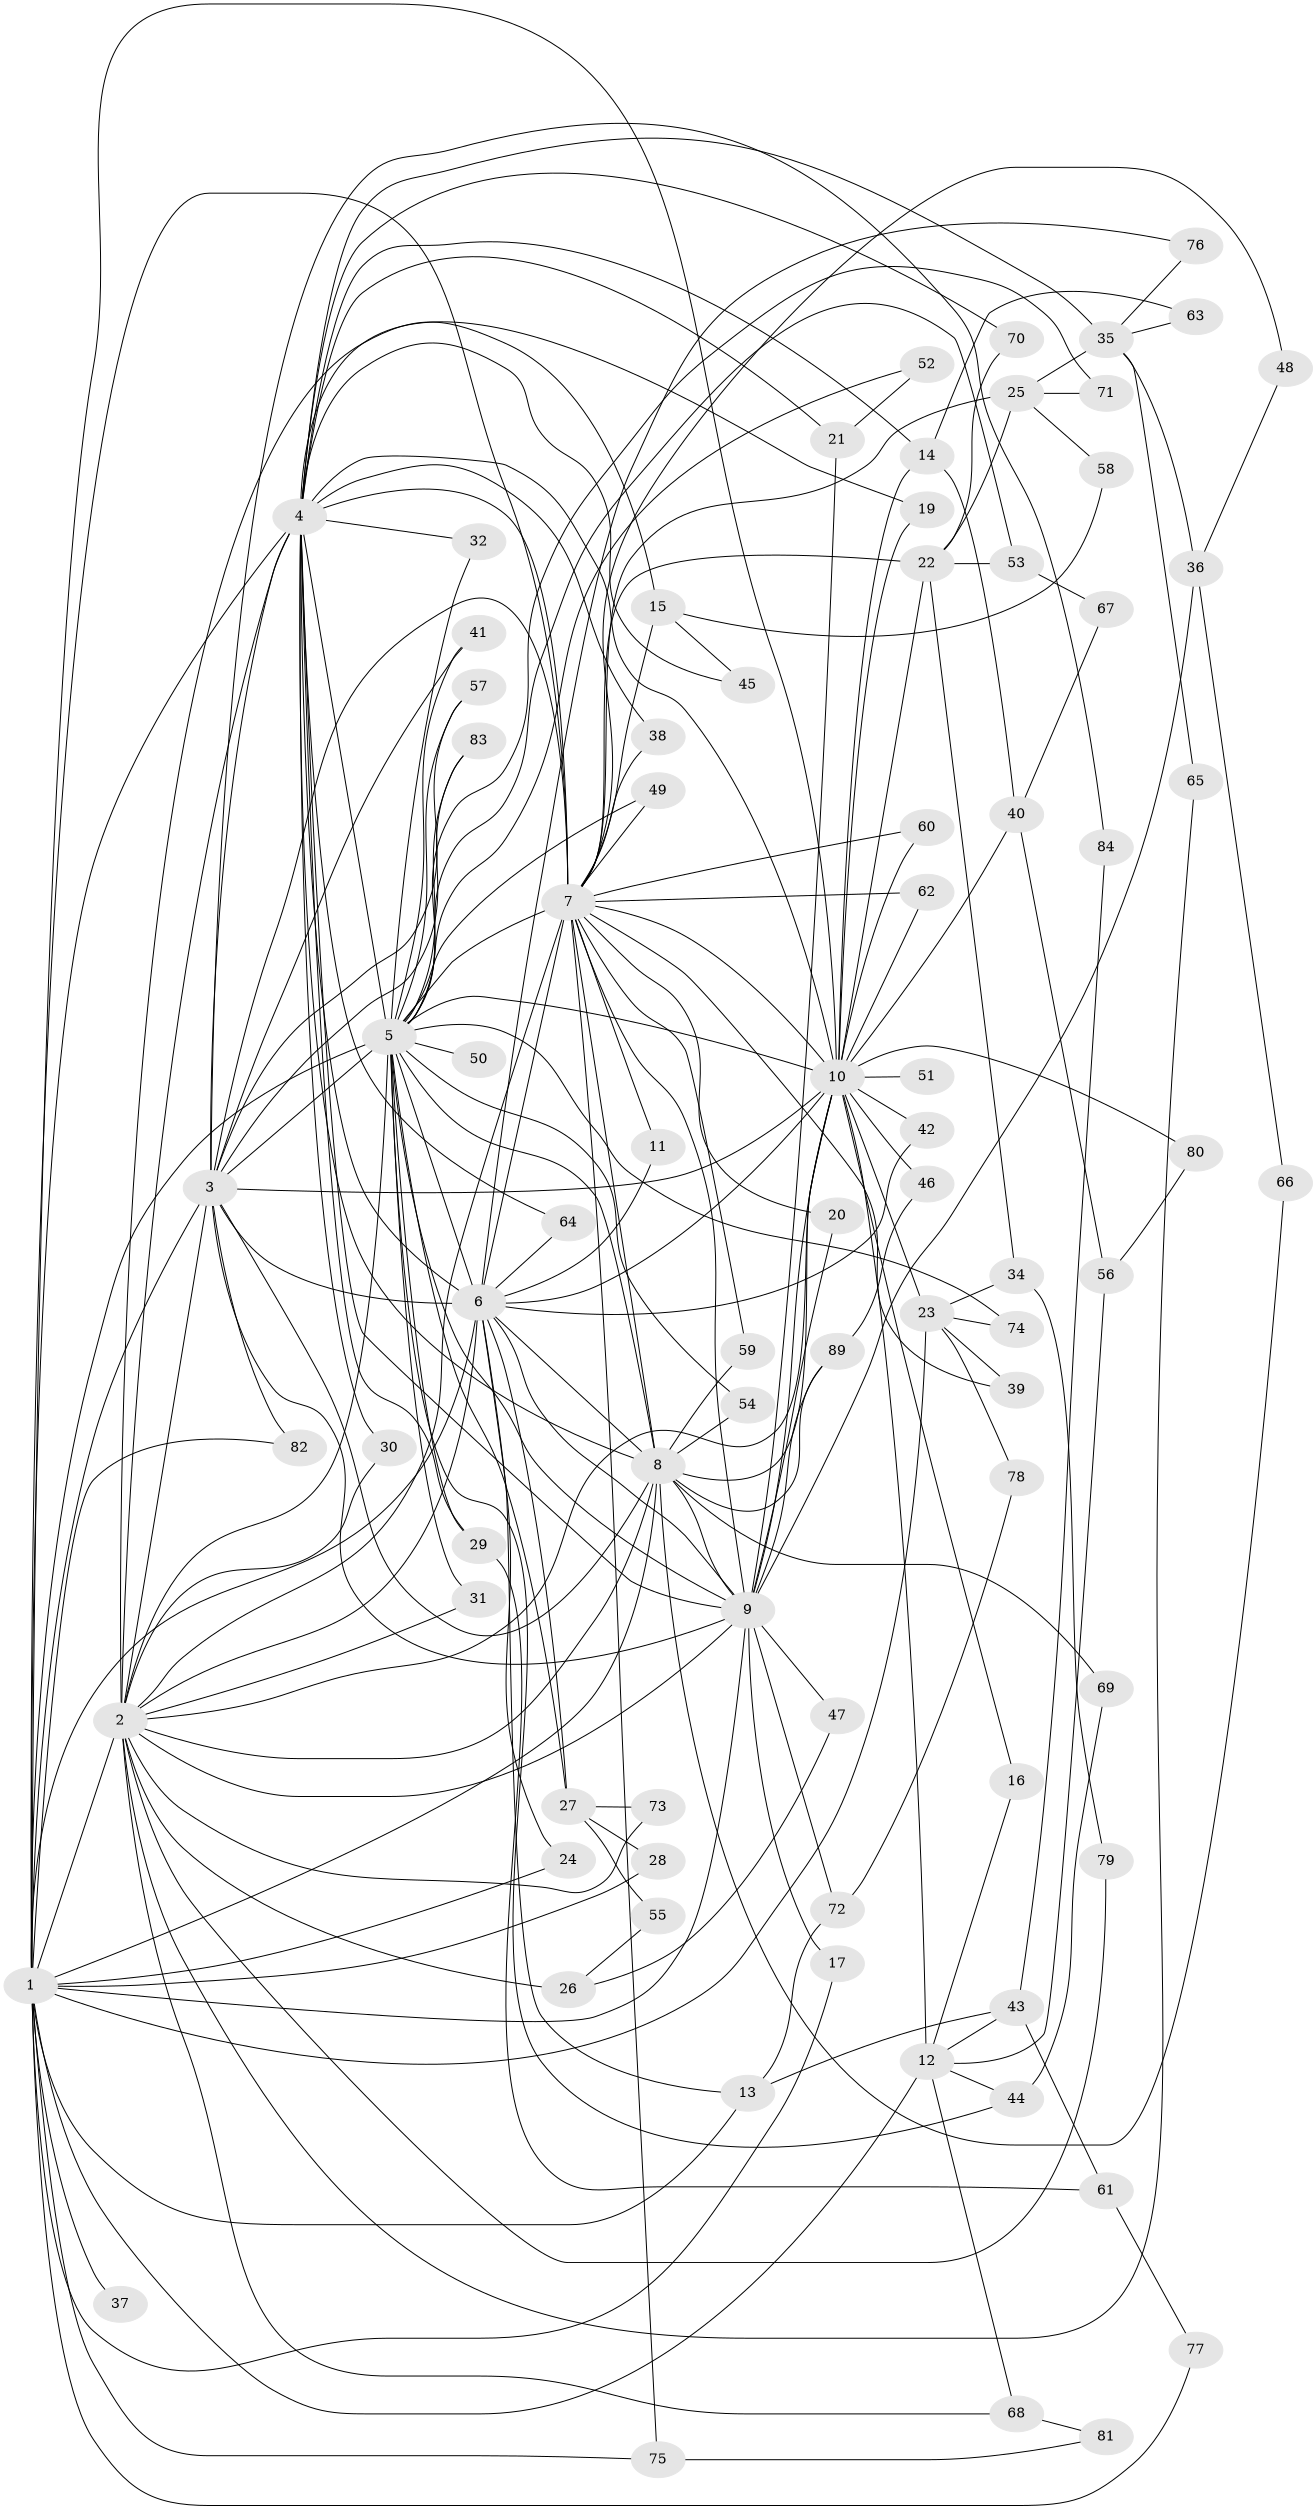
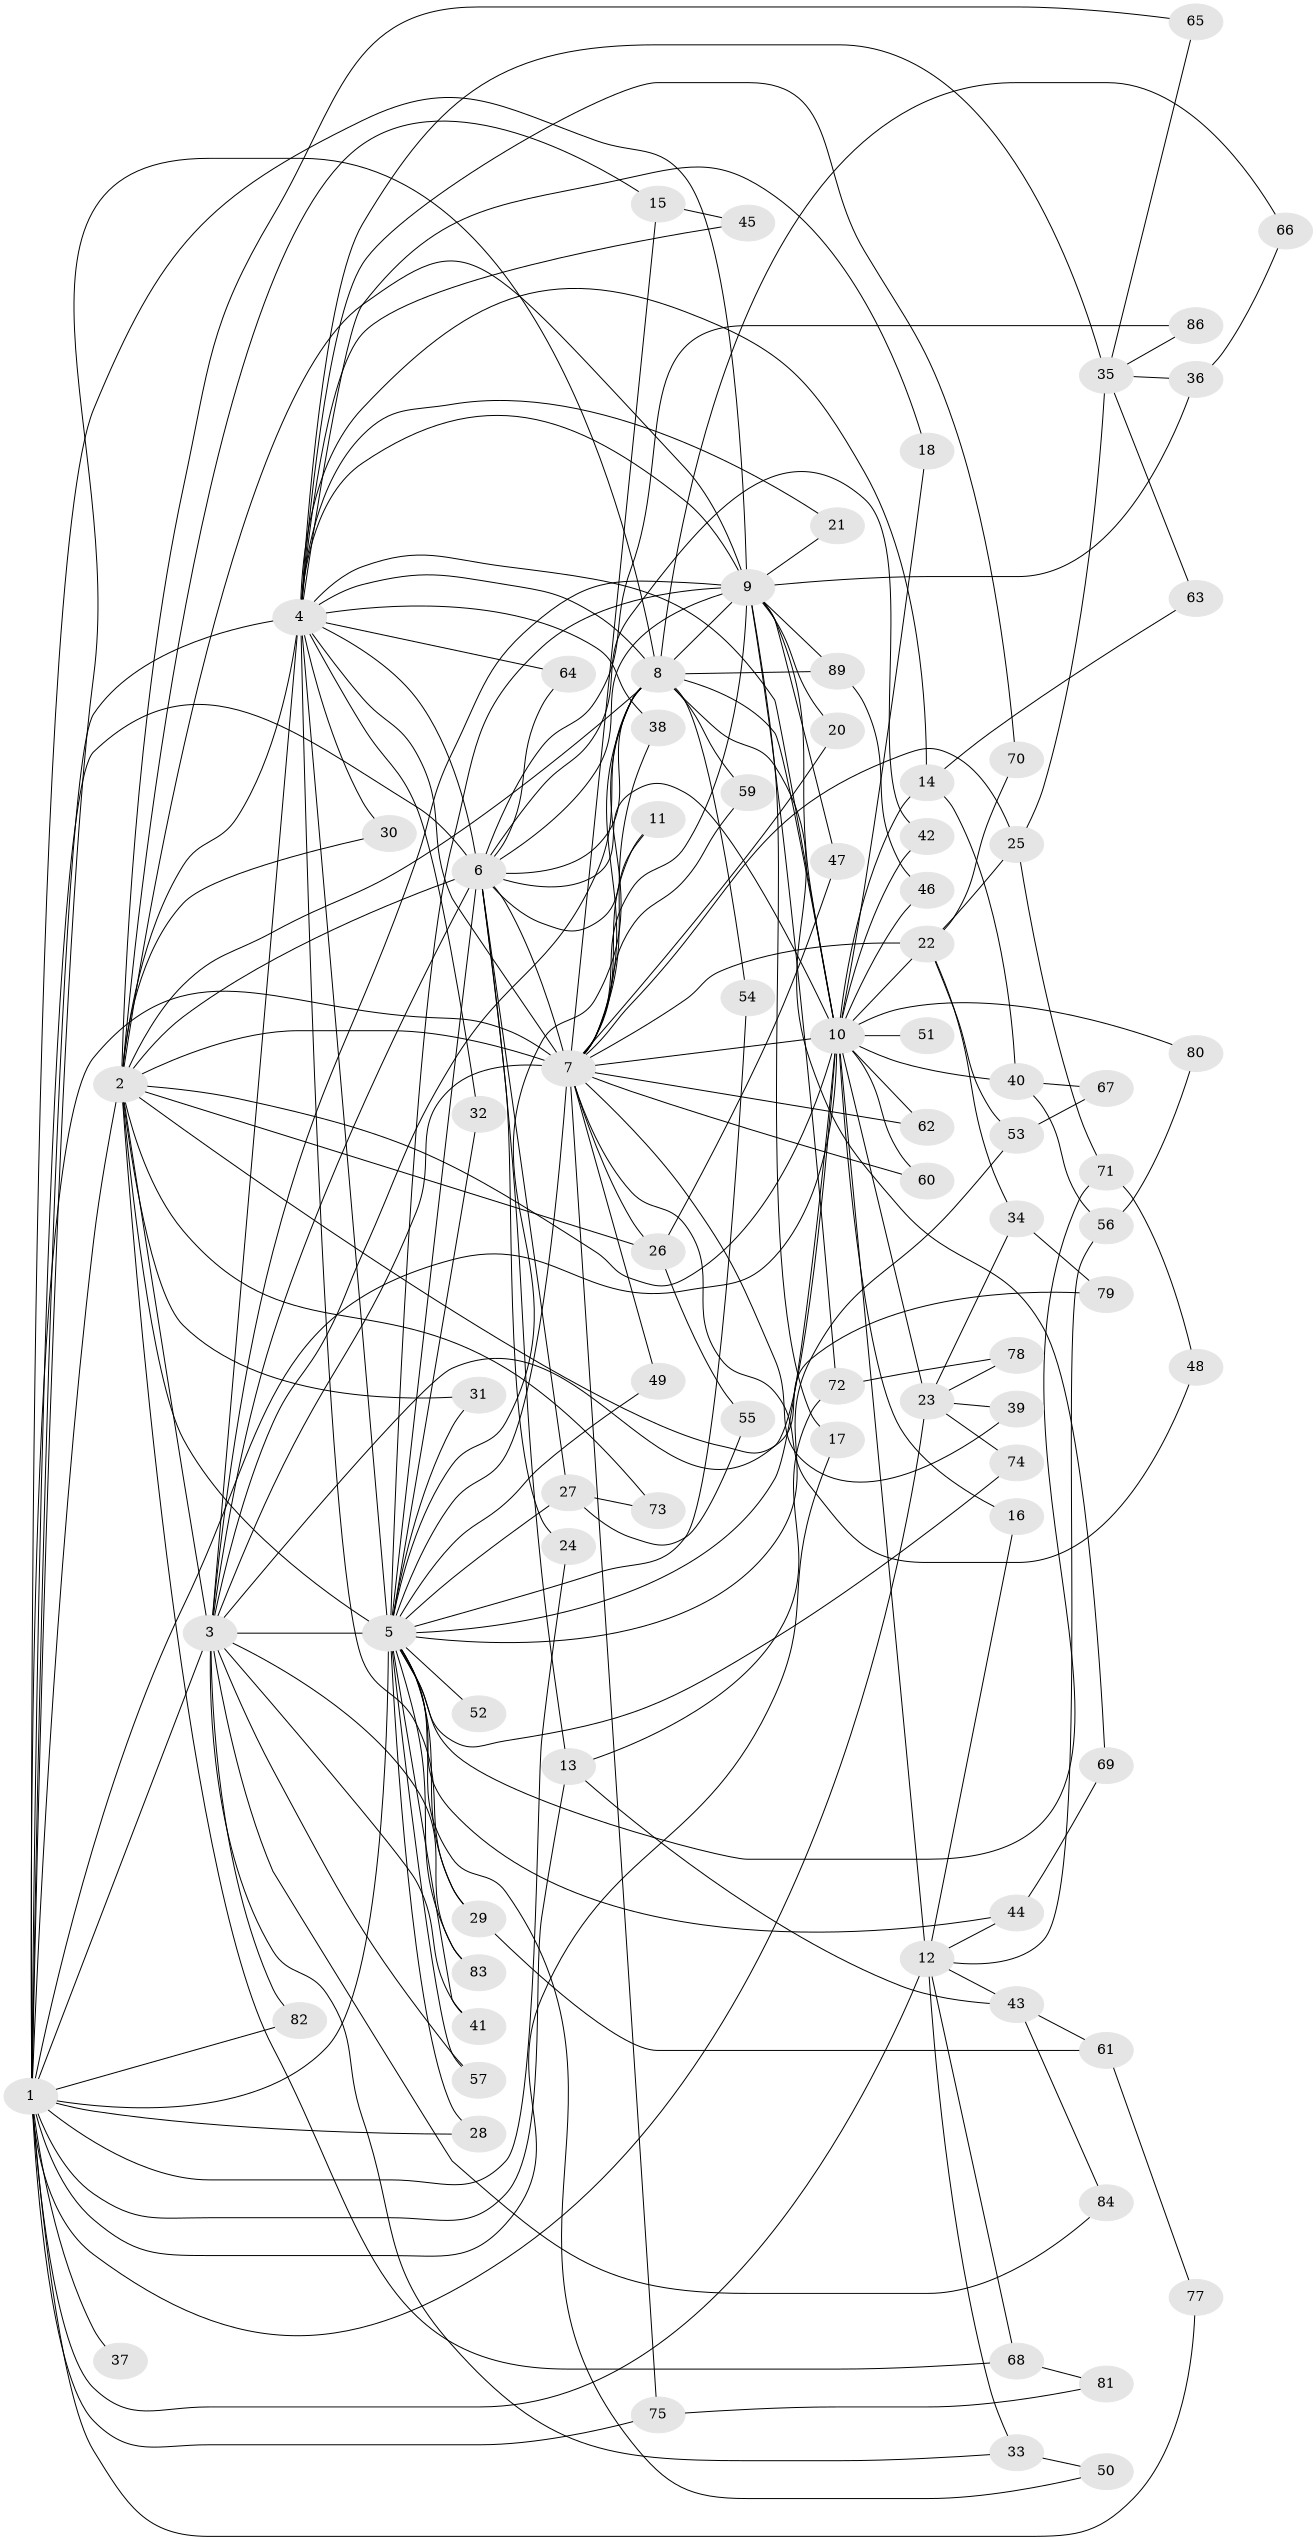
(1196, 246) -> (1196, 326)
(882, 402) -> none
(1241, 469) -> (1165, 1264)
(1106, 470) -> none
(927, 510) -> (927, 451)
none -> (605, 1168)
(614, 1834) -> (410, 1889)
none -> (1017, 2453)
